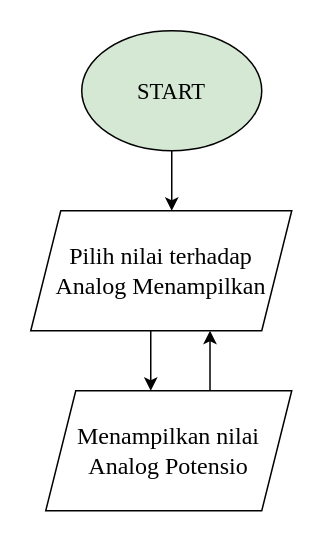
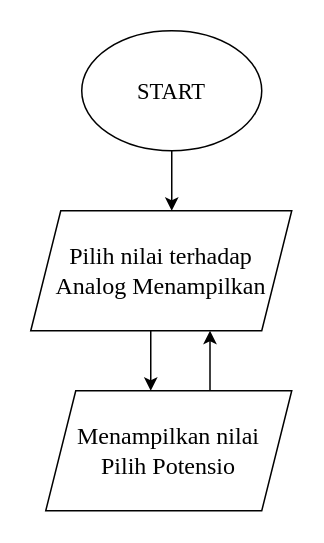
(172, 91) -> (172, 91)
(169, 451) -> (169, 451)
